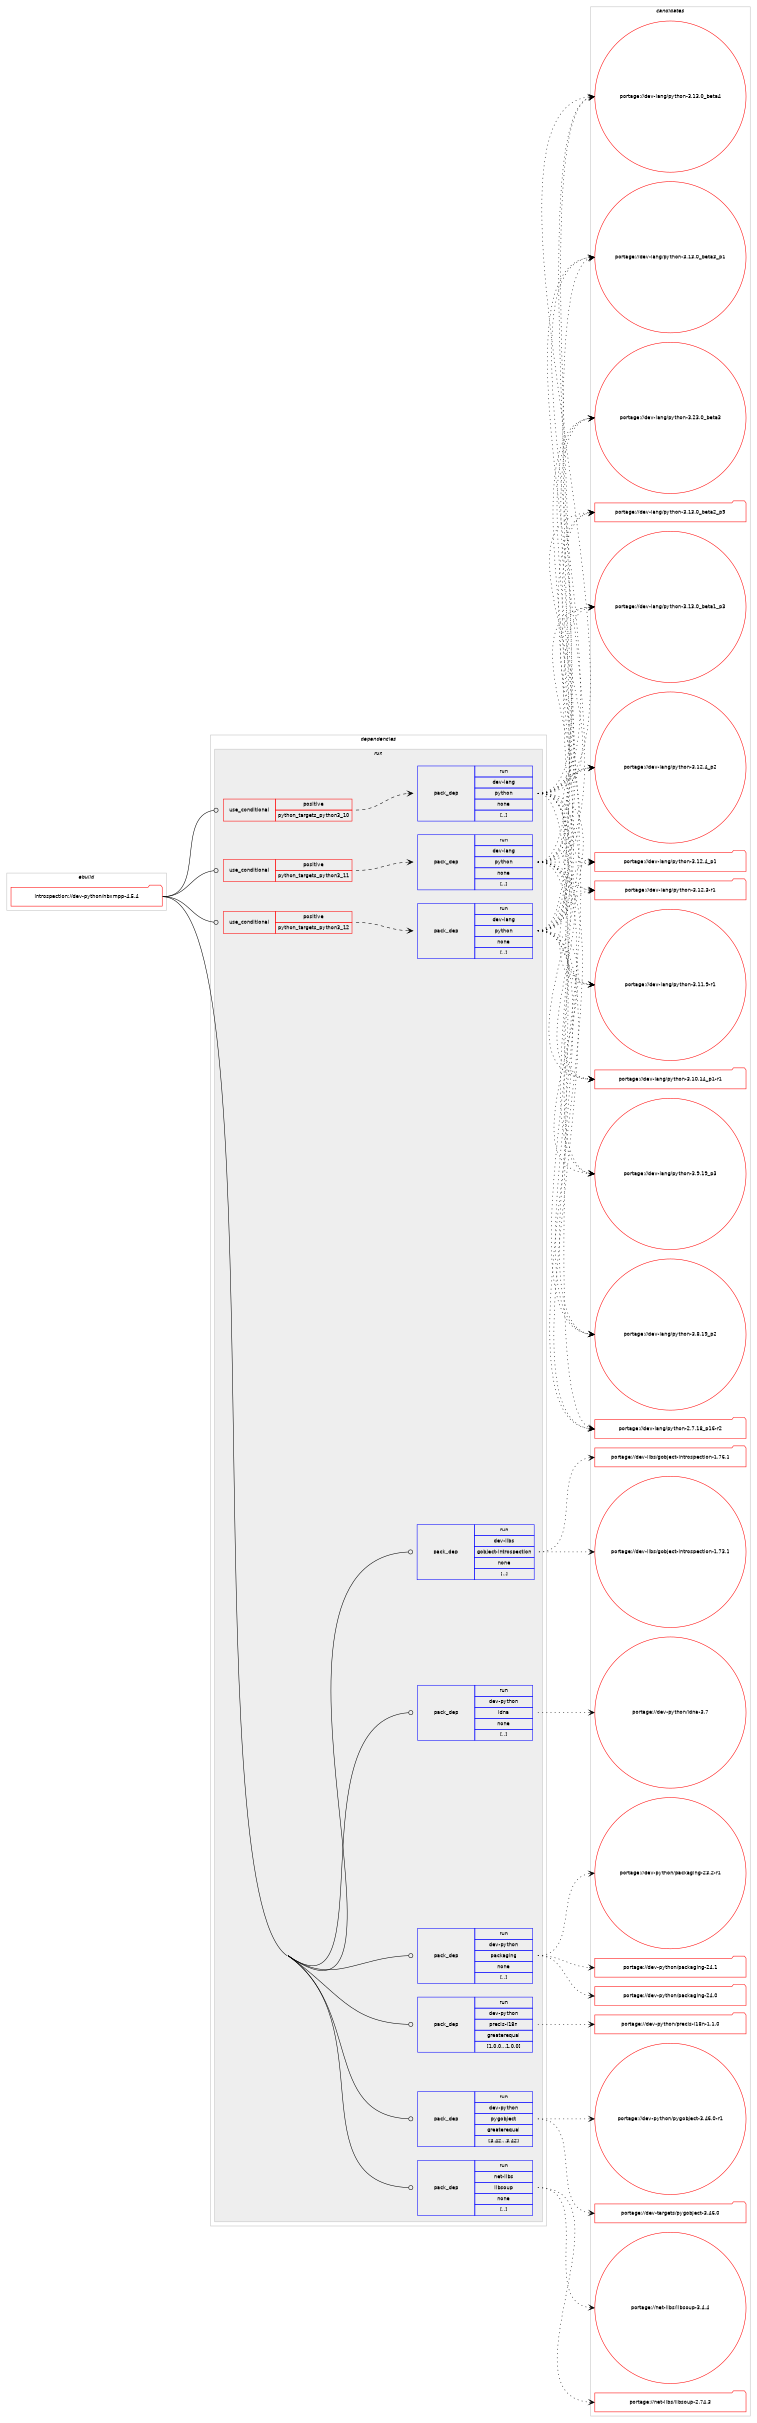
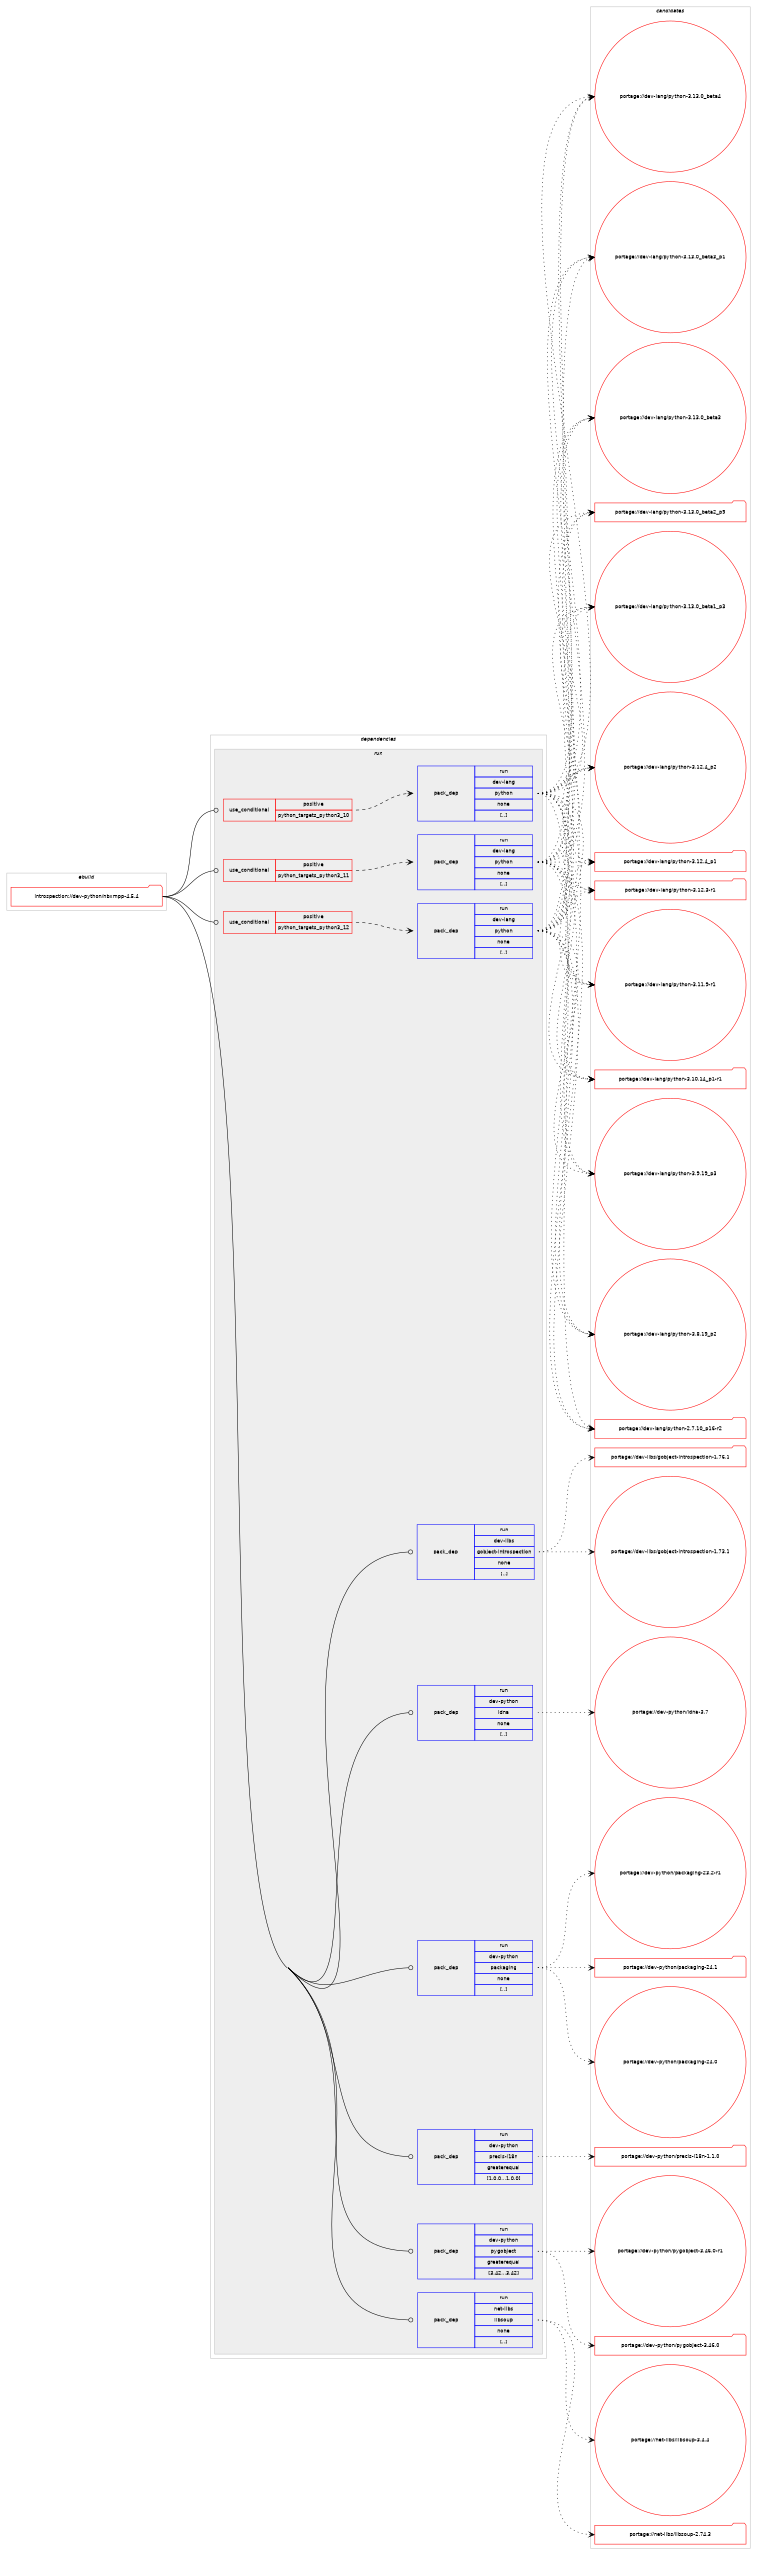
(670, 418) -> (670, 418)
(670, 1429) -> (670, 1429)
(670, 1996) -> (670, 2062)
(670, 2213) -> (670, 2346)
